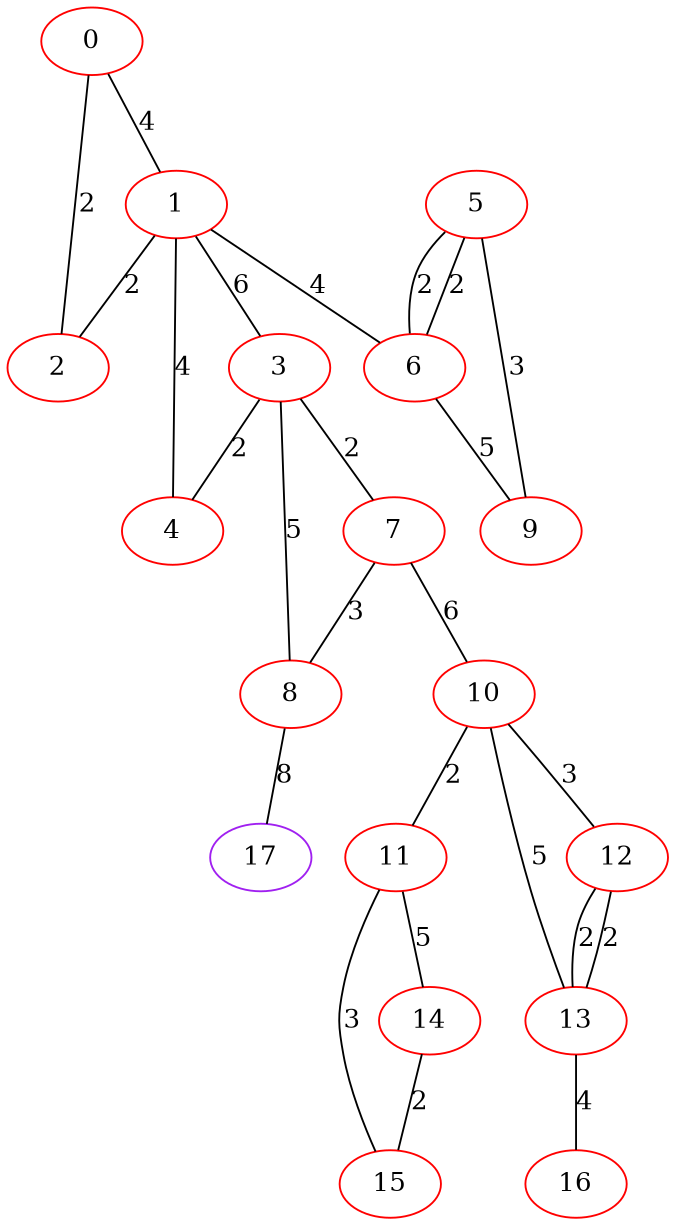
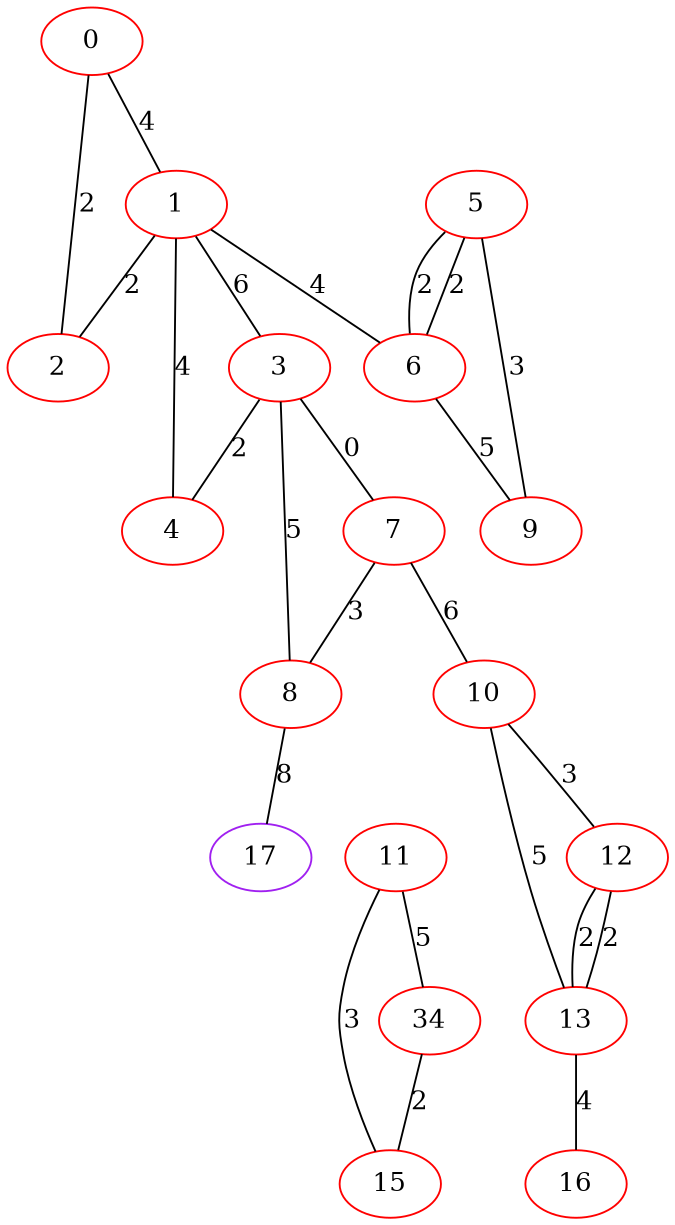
(353, 449) -> (353, 449)
(440, 776) -> none
(430, 1021) -> (430, 1021)
